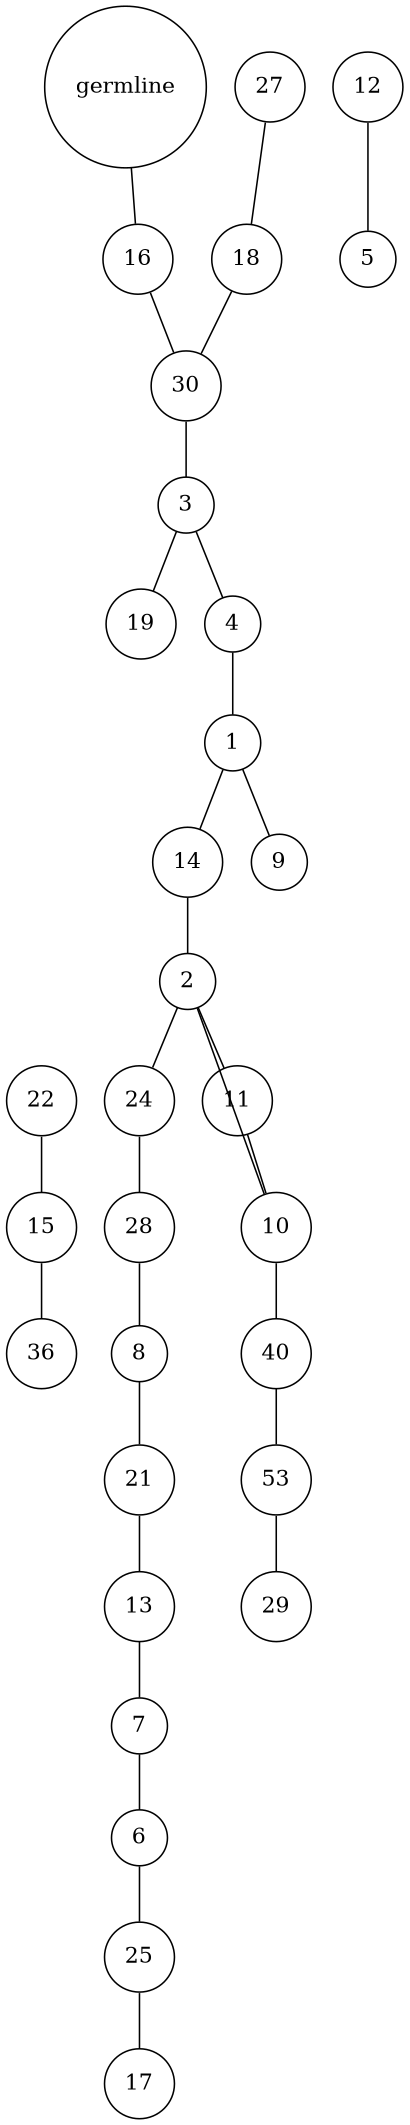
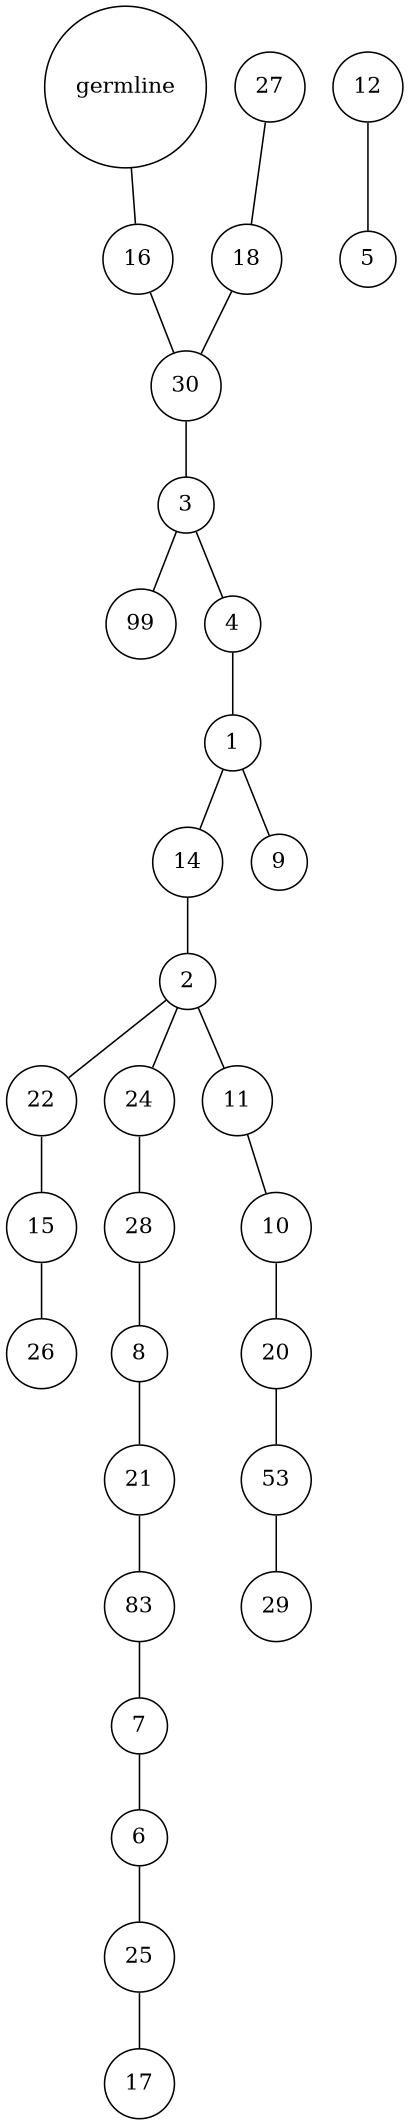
(141, 624) -> (141, 624)
(231, 1101) -> (117, 1039)
(42, 1354) -> (42, 1354)
(276, 1354) -> (276, 1354)
(139, 1607) -> (139, 1607)
